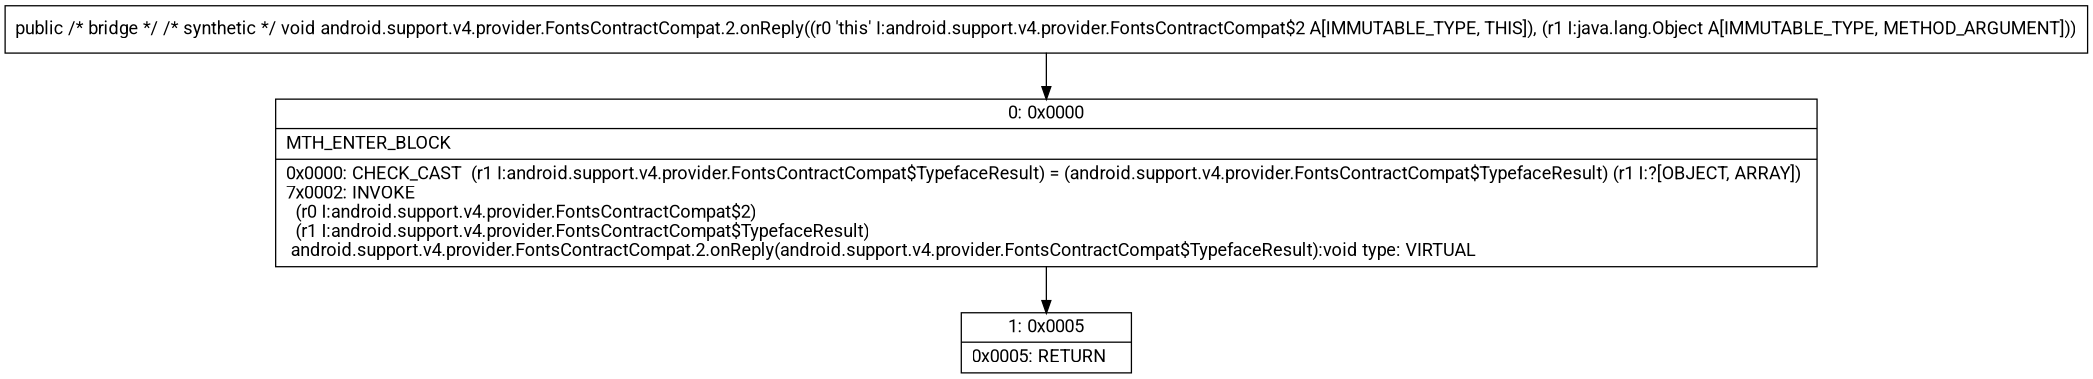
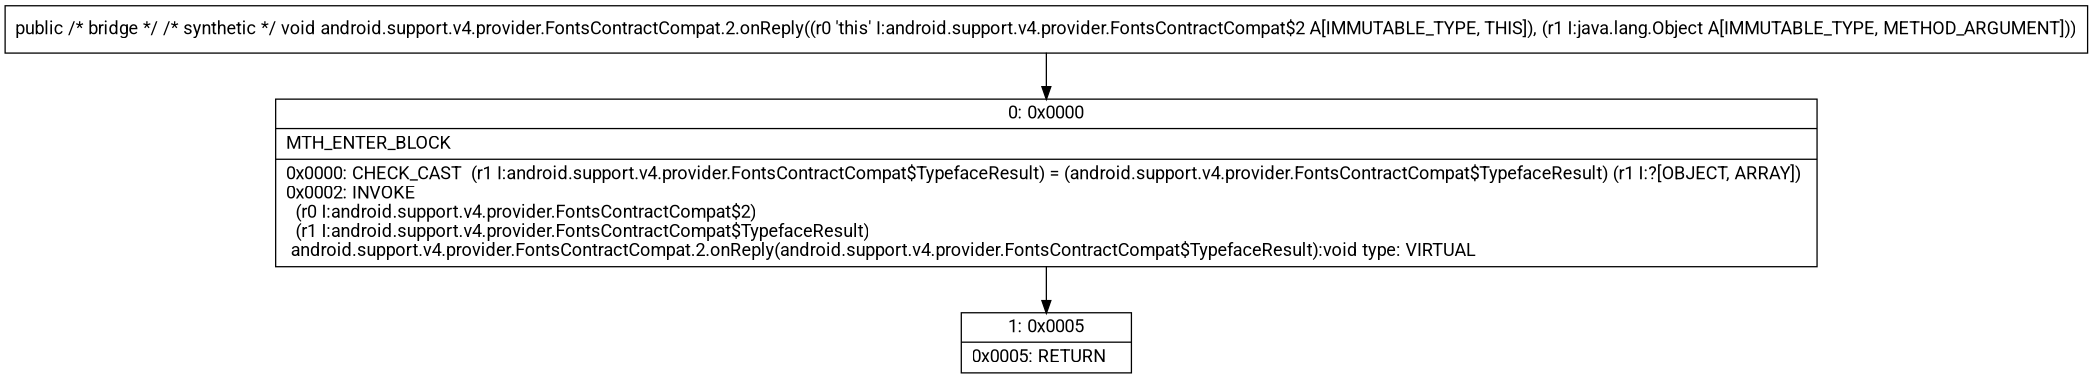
(356, 193) -> (356, 193)
